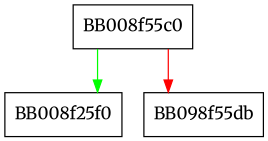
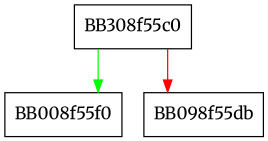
(133, 27) -> (133, 27)
(63, 115) -> (63, 115)
